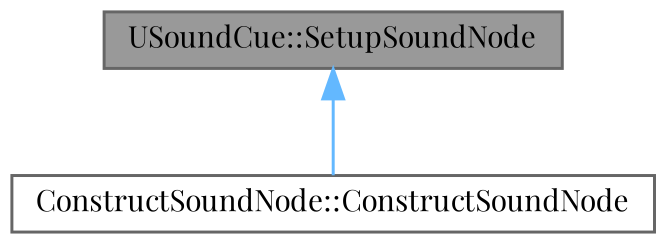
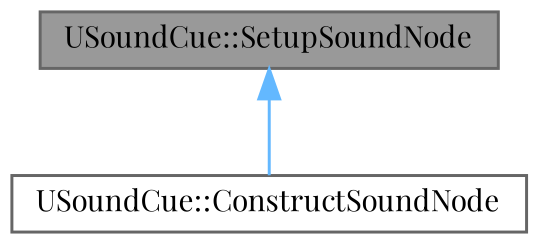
(333, 204) -> (269, 204)
